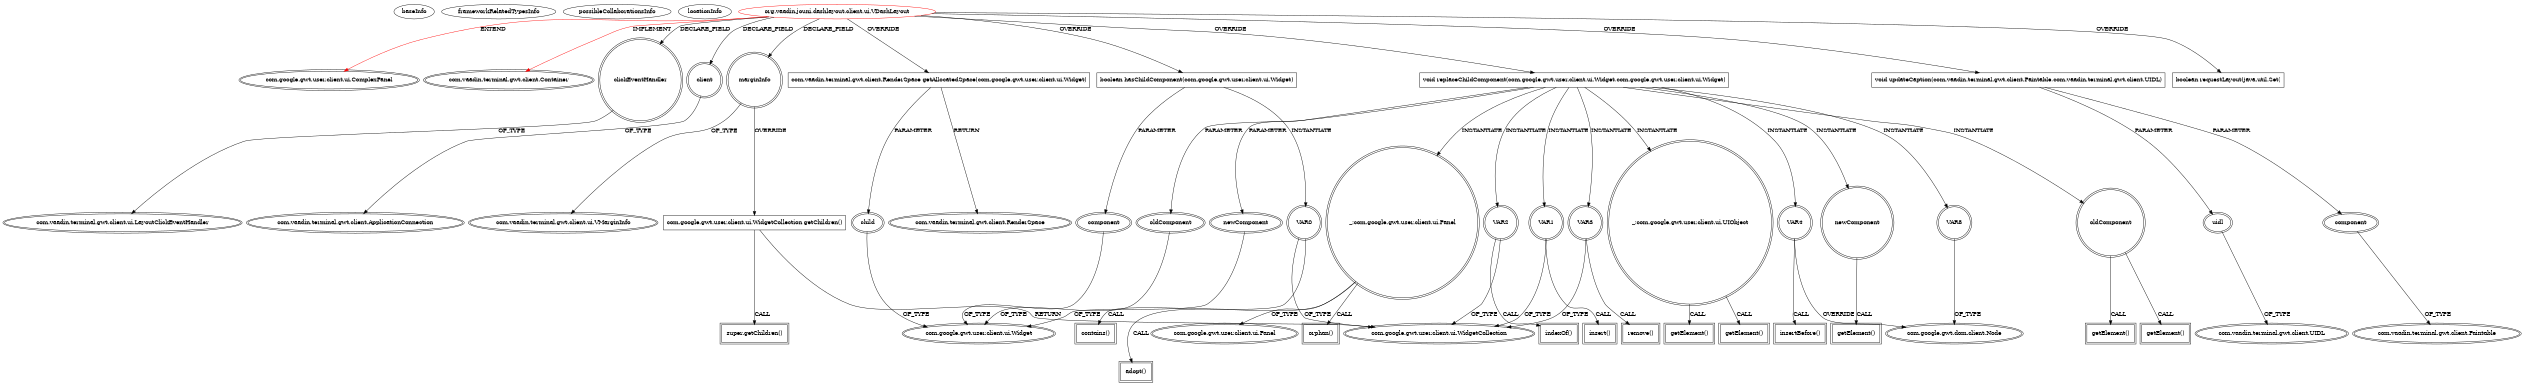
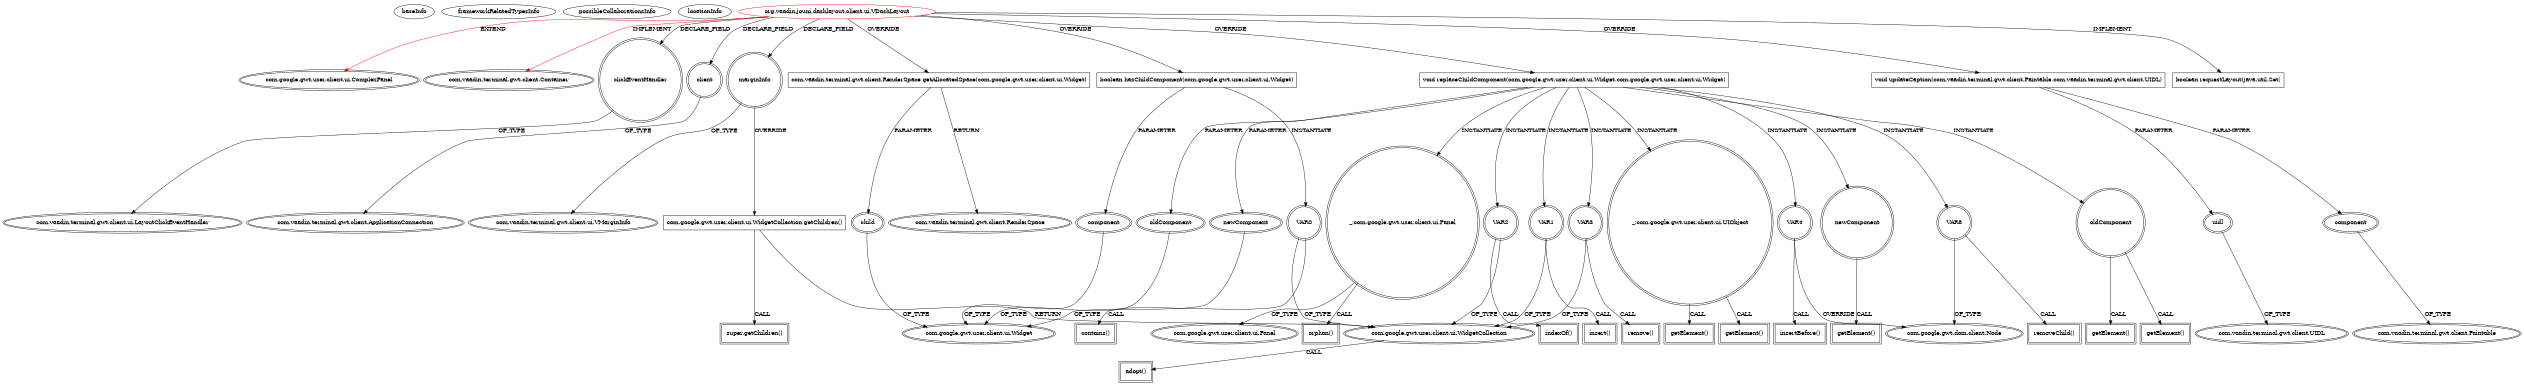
(2112, 29) -> (2112, 29)
(1162, 312) -> (1270, 355)
none -> (2054, 334)
